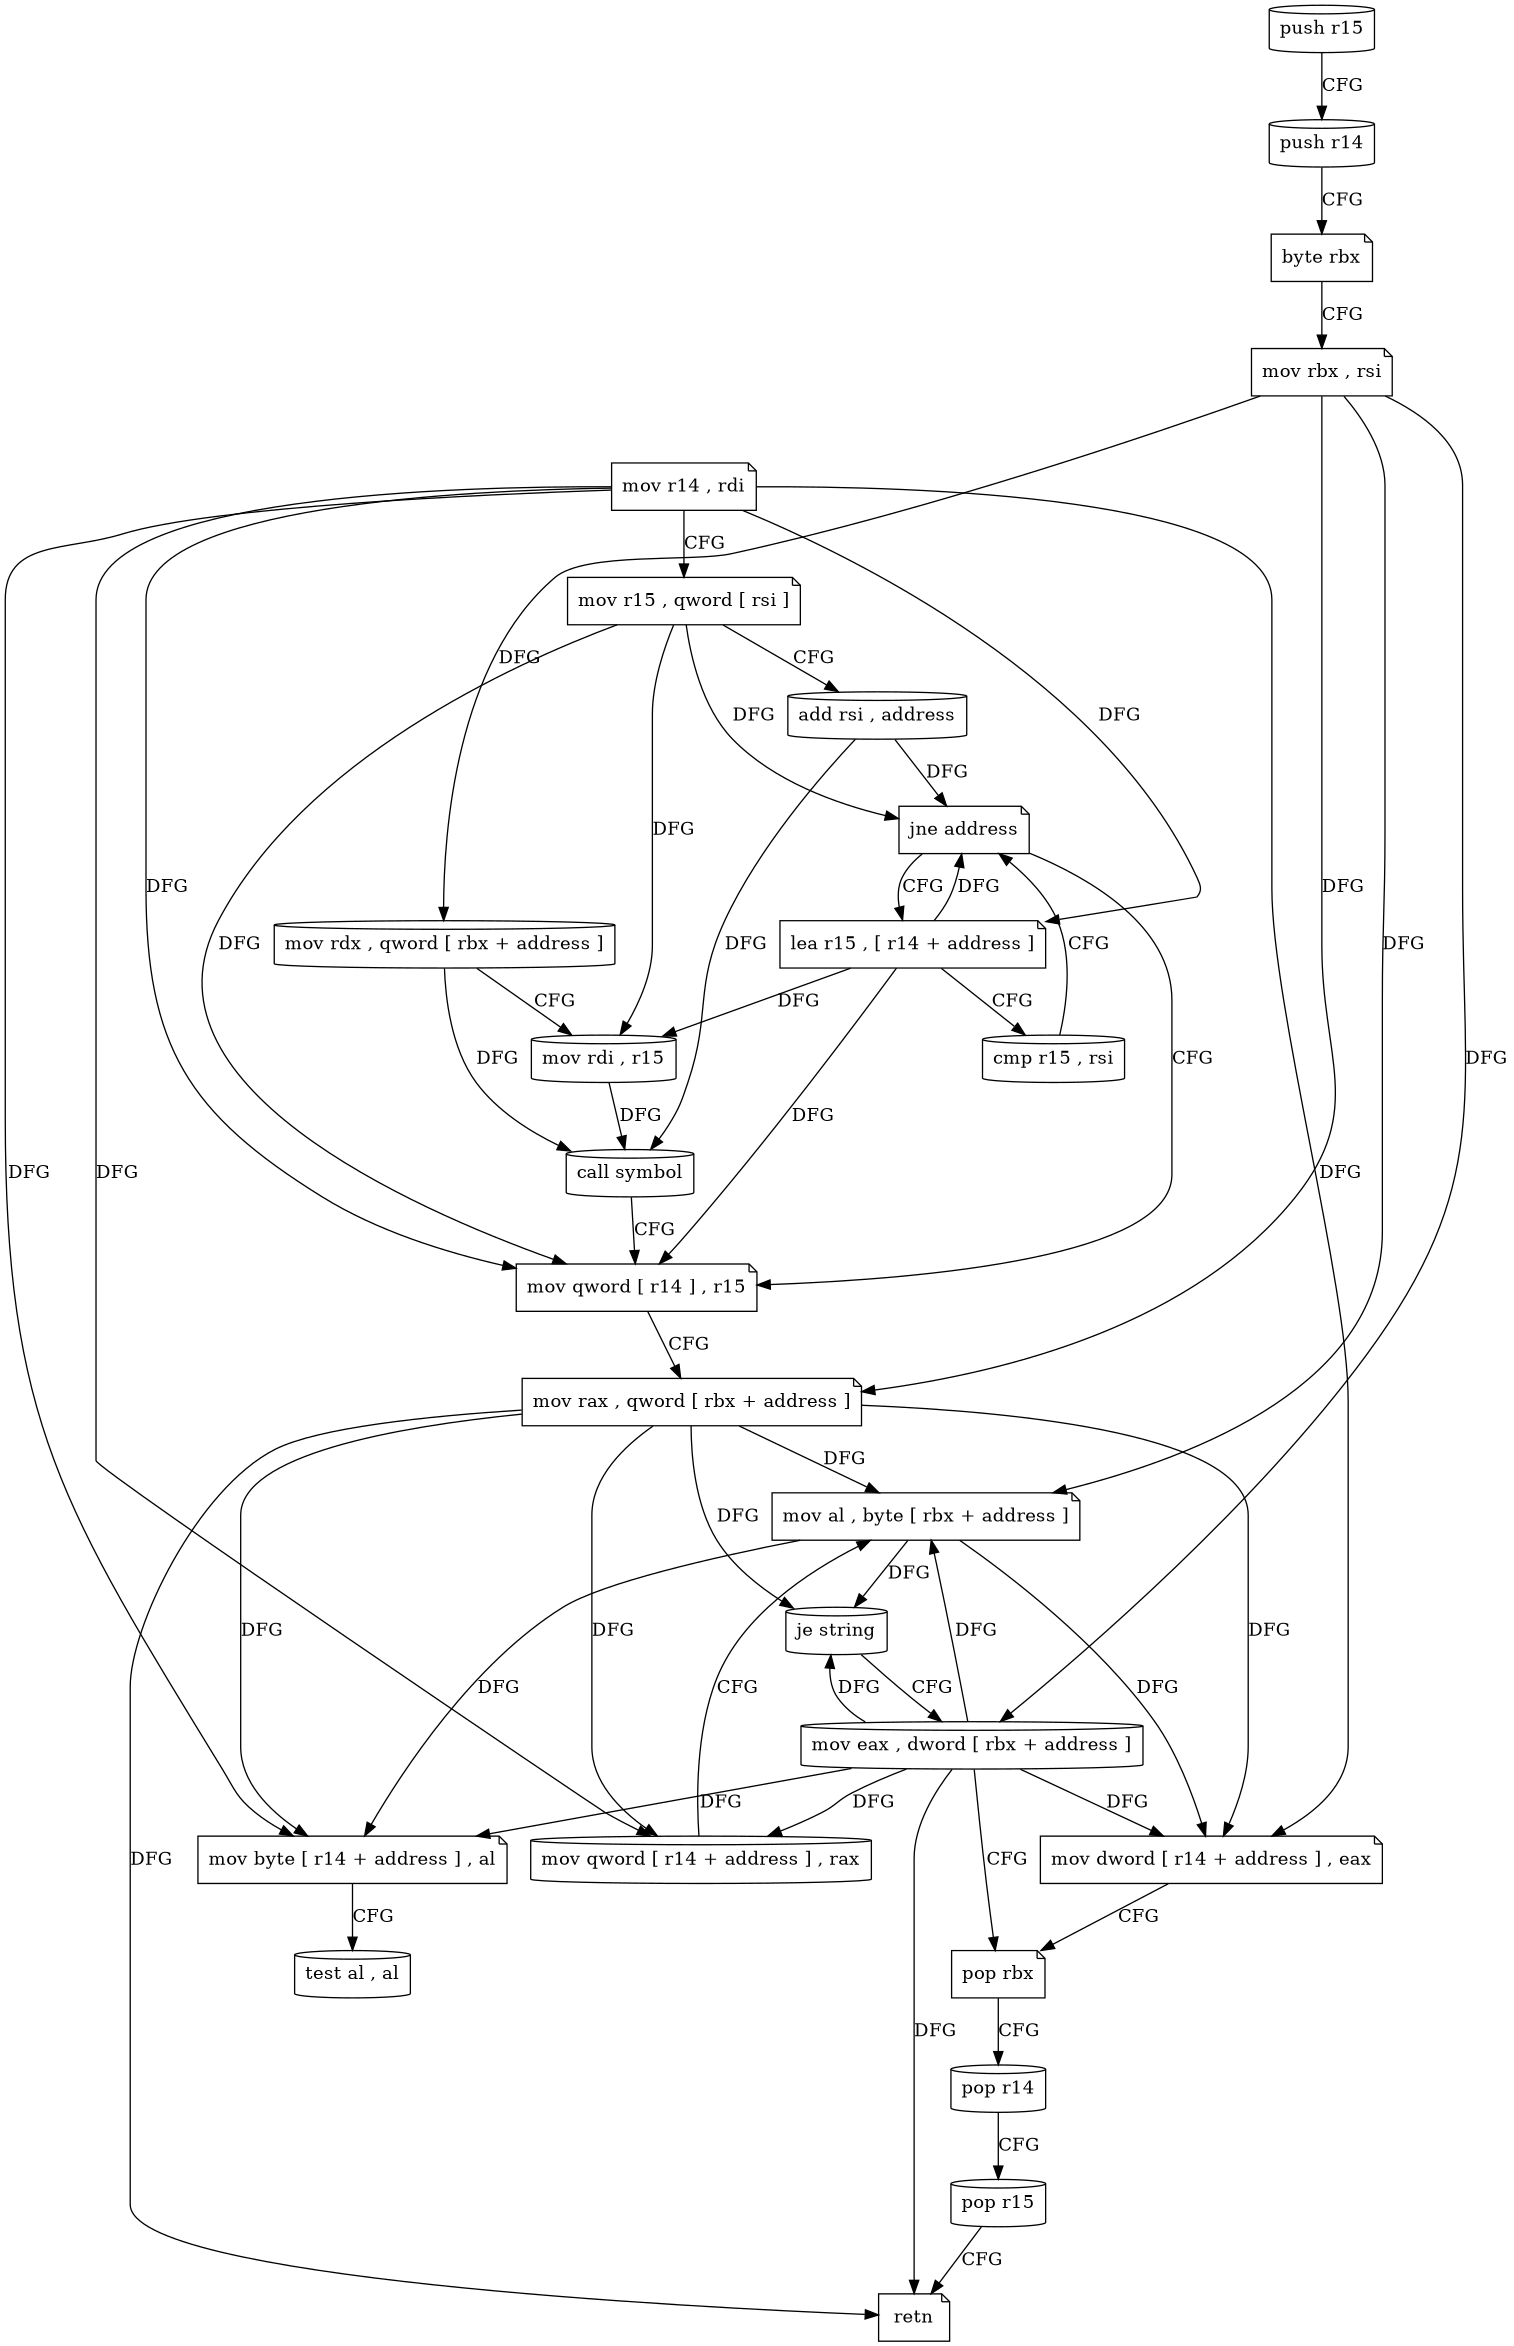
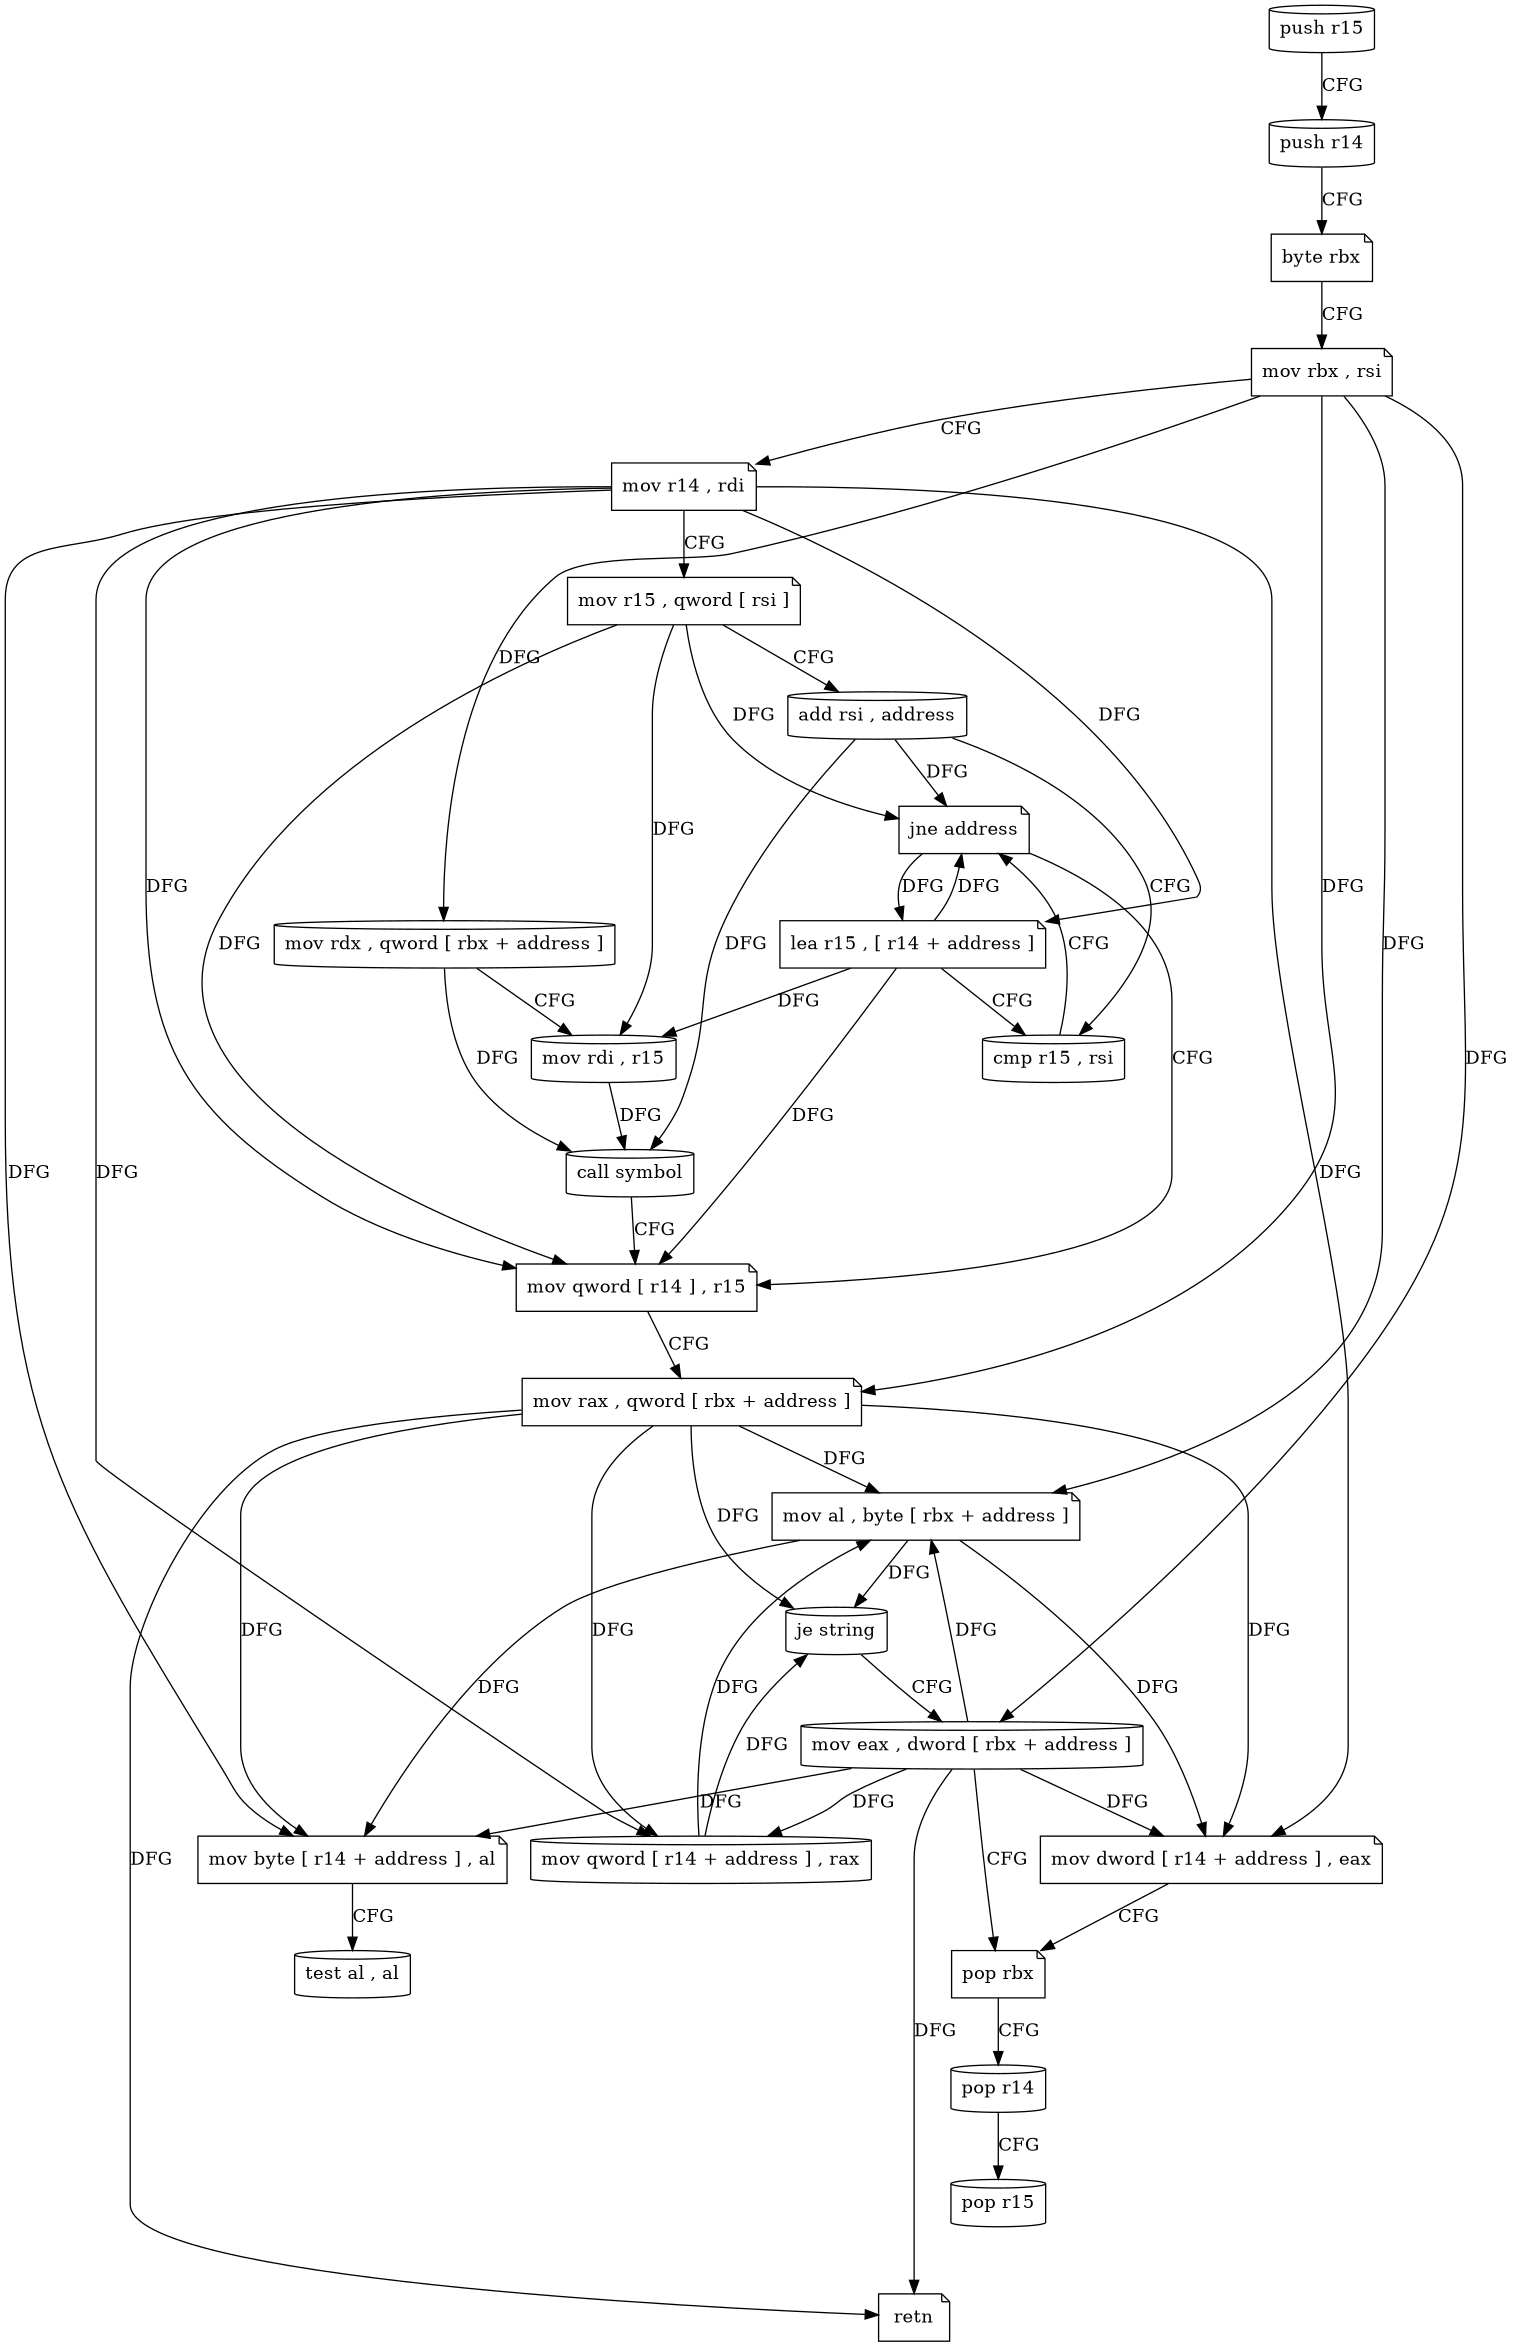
none -> (1008, 408)
none -> (1123, 847)
(923, 887) -> (923, 887)
(738, 1688) -> (738, 1688)
(839, 1700) -> (735, 1741)
(960, 2255) -> none
